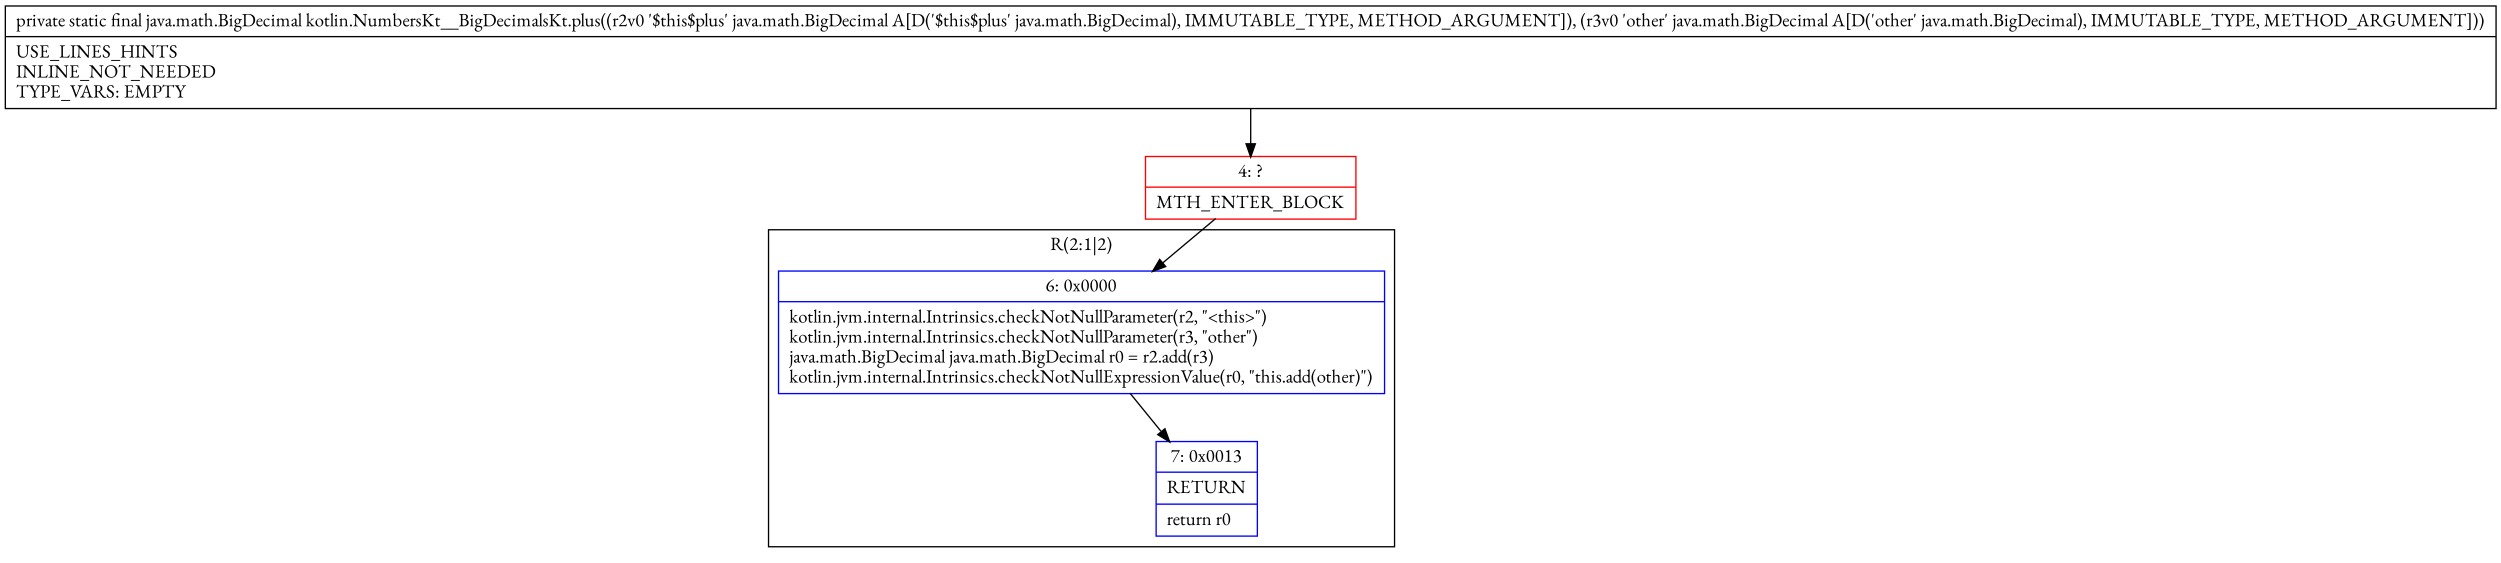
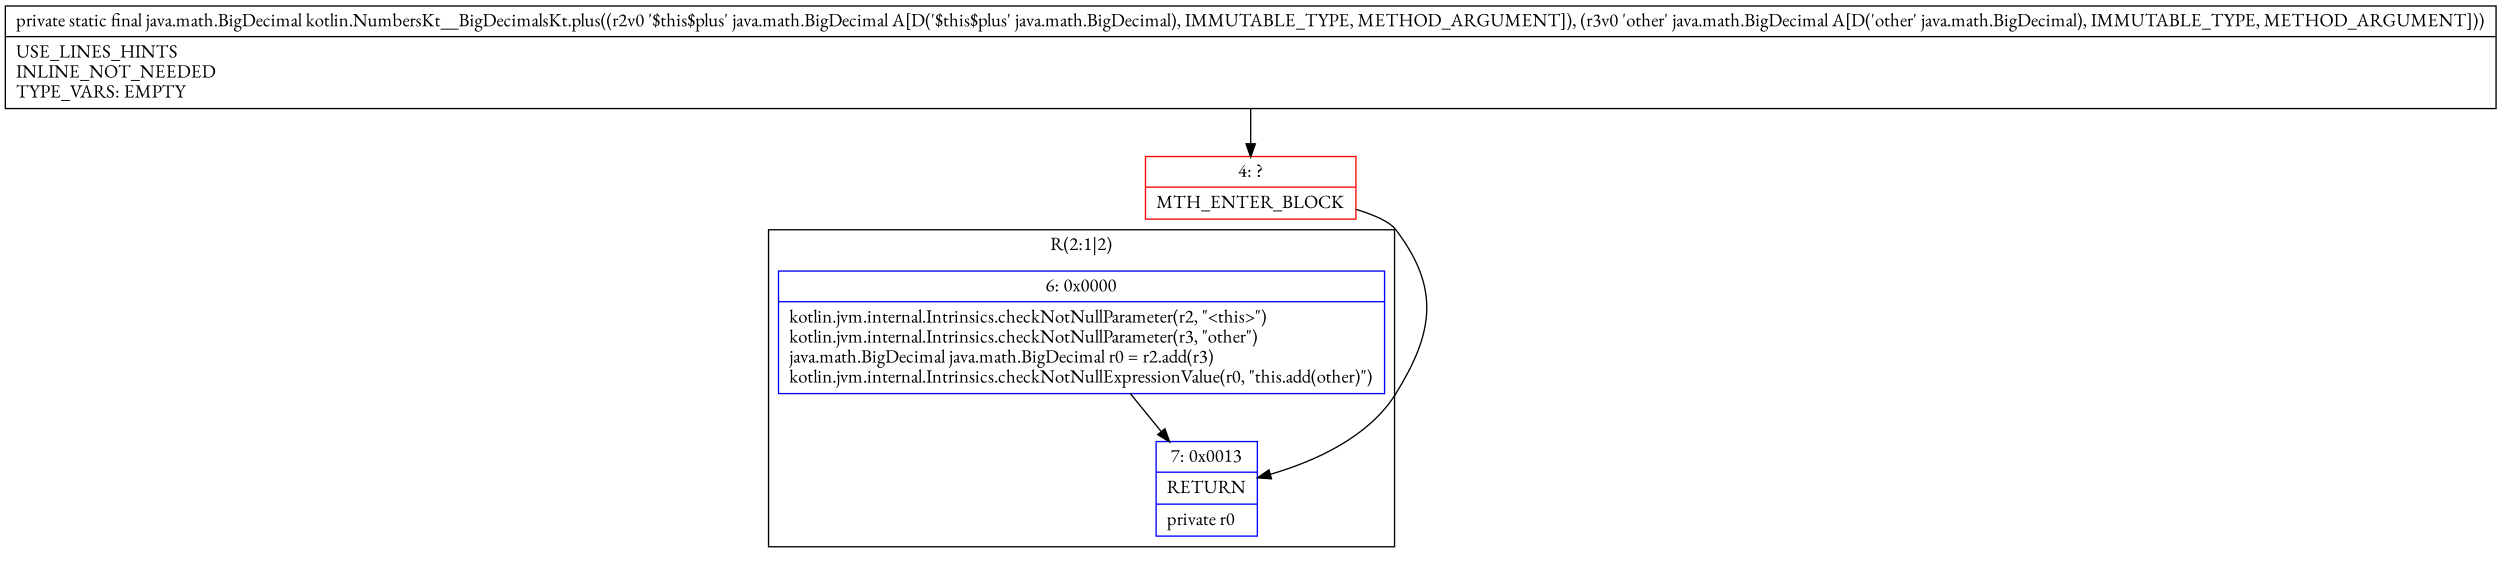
(1189, 241) -> (1413, 363)
(1199, 519) -> (1201, 519)
